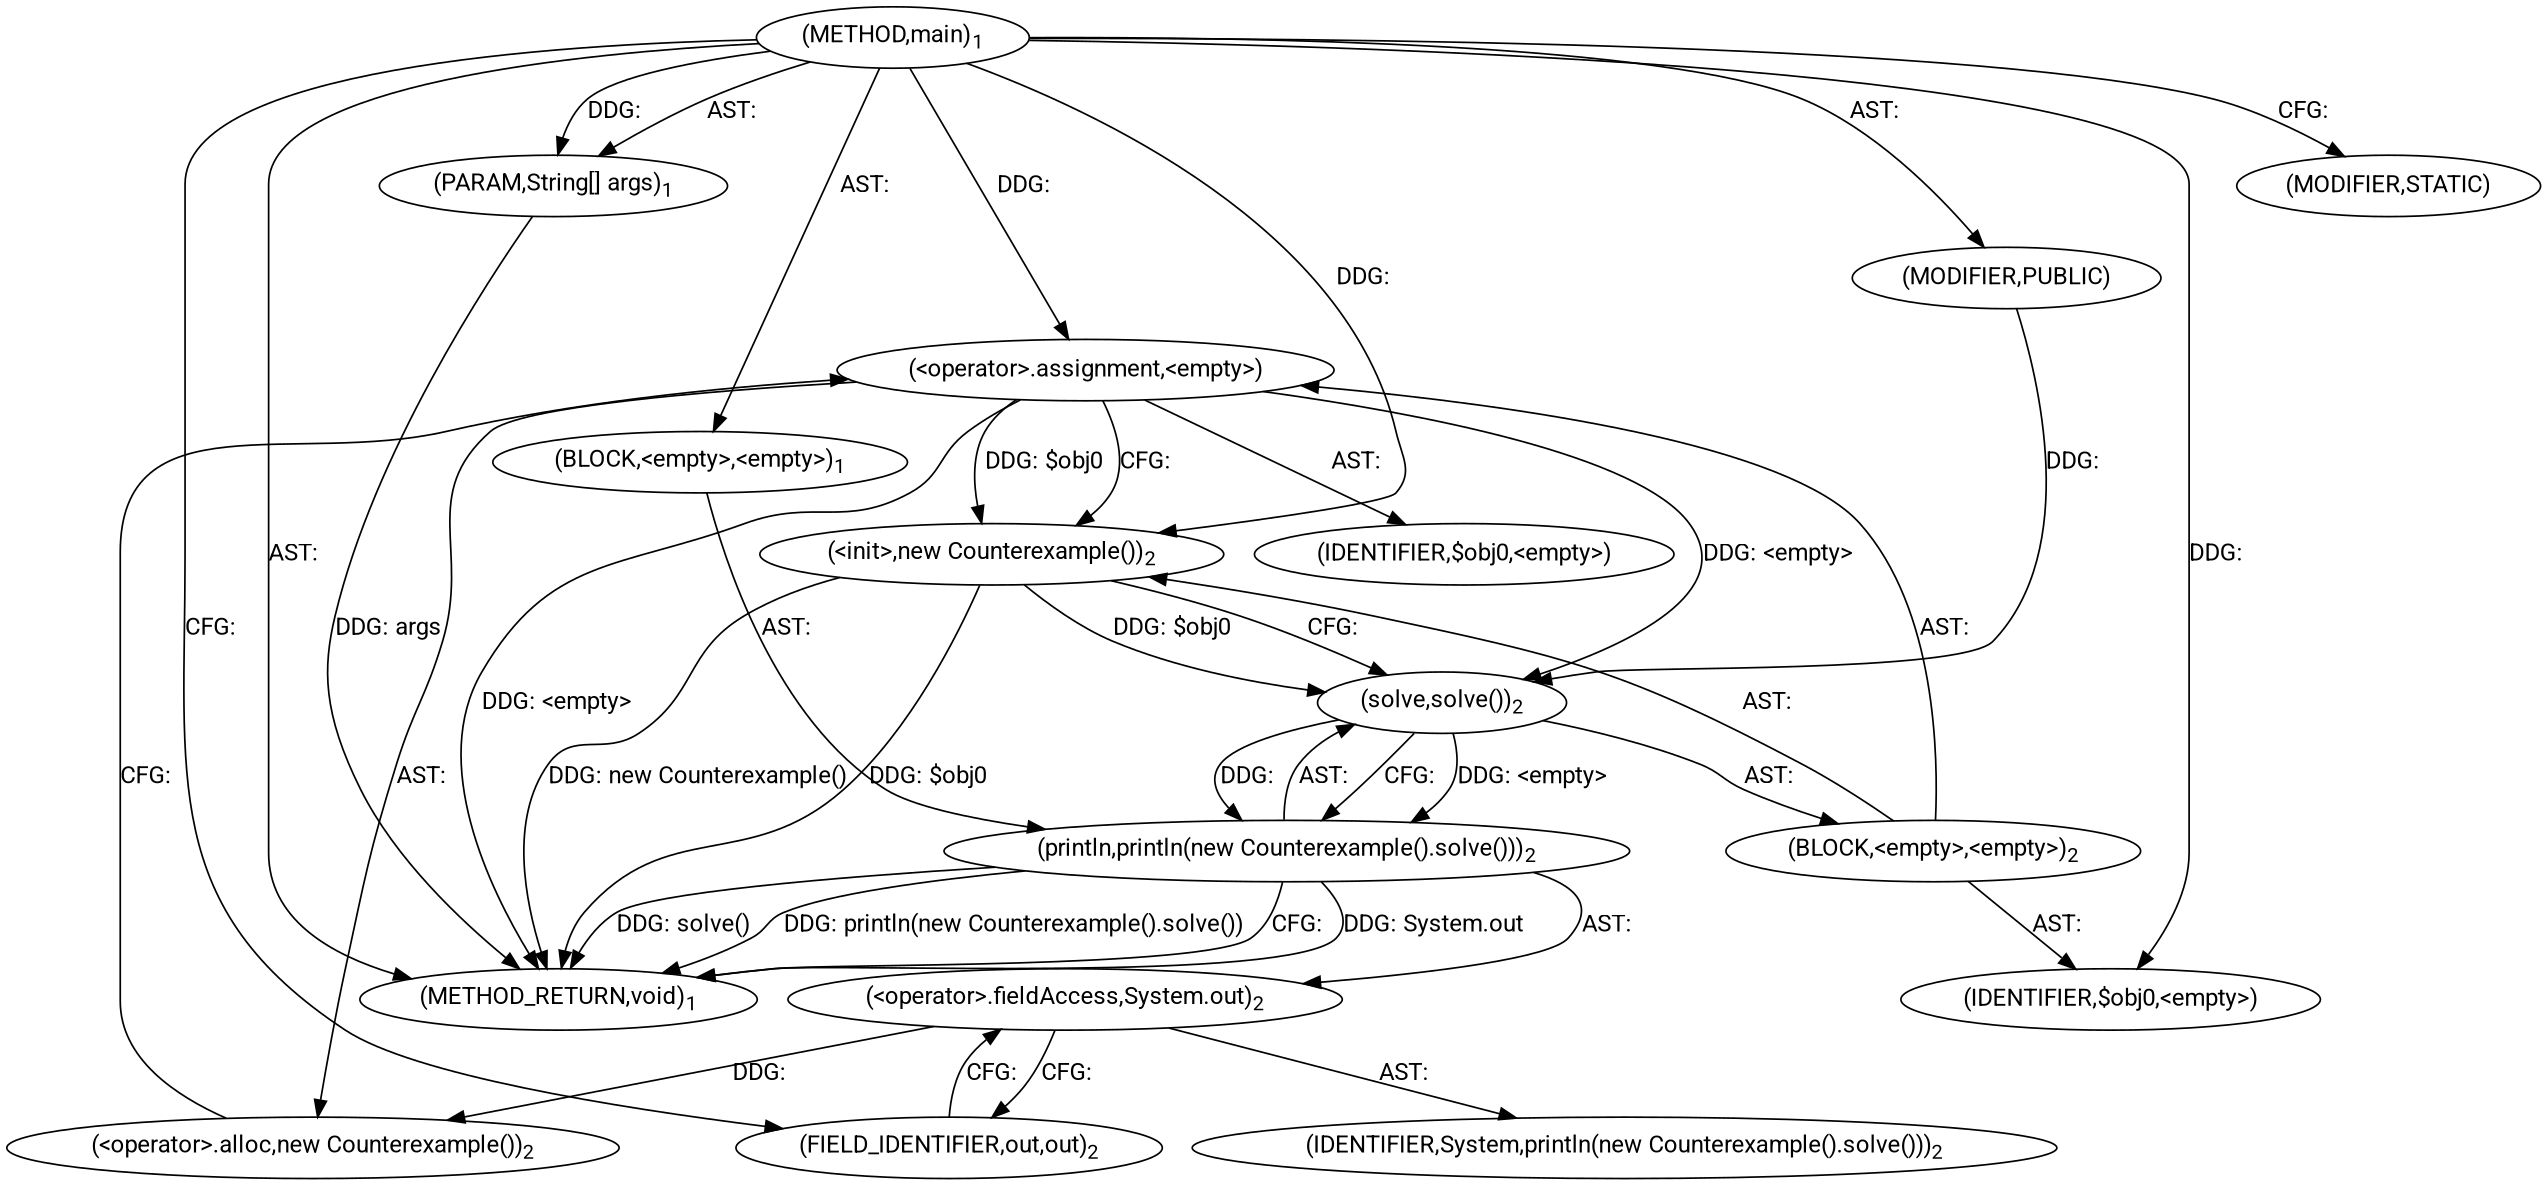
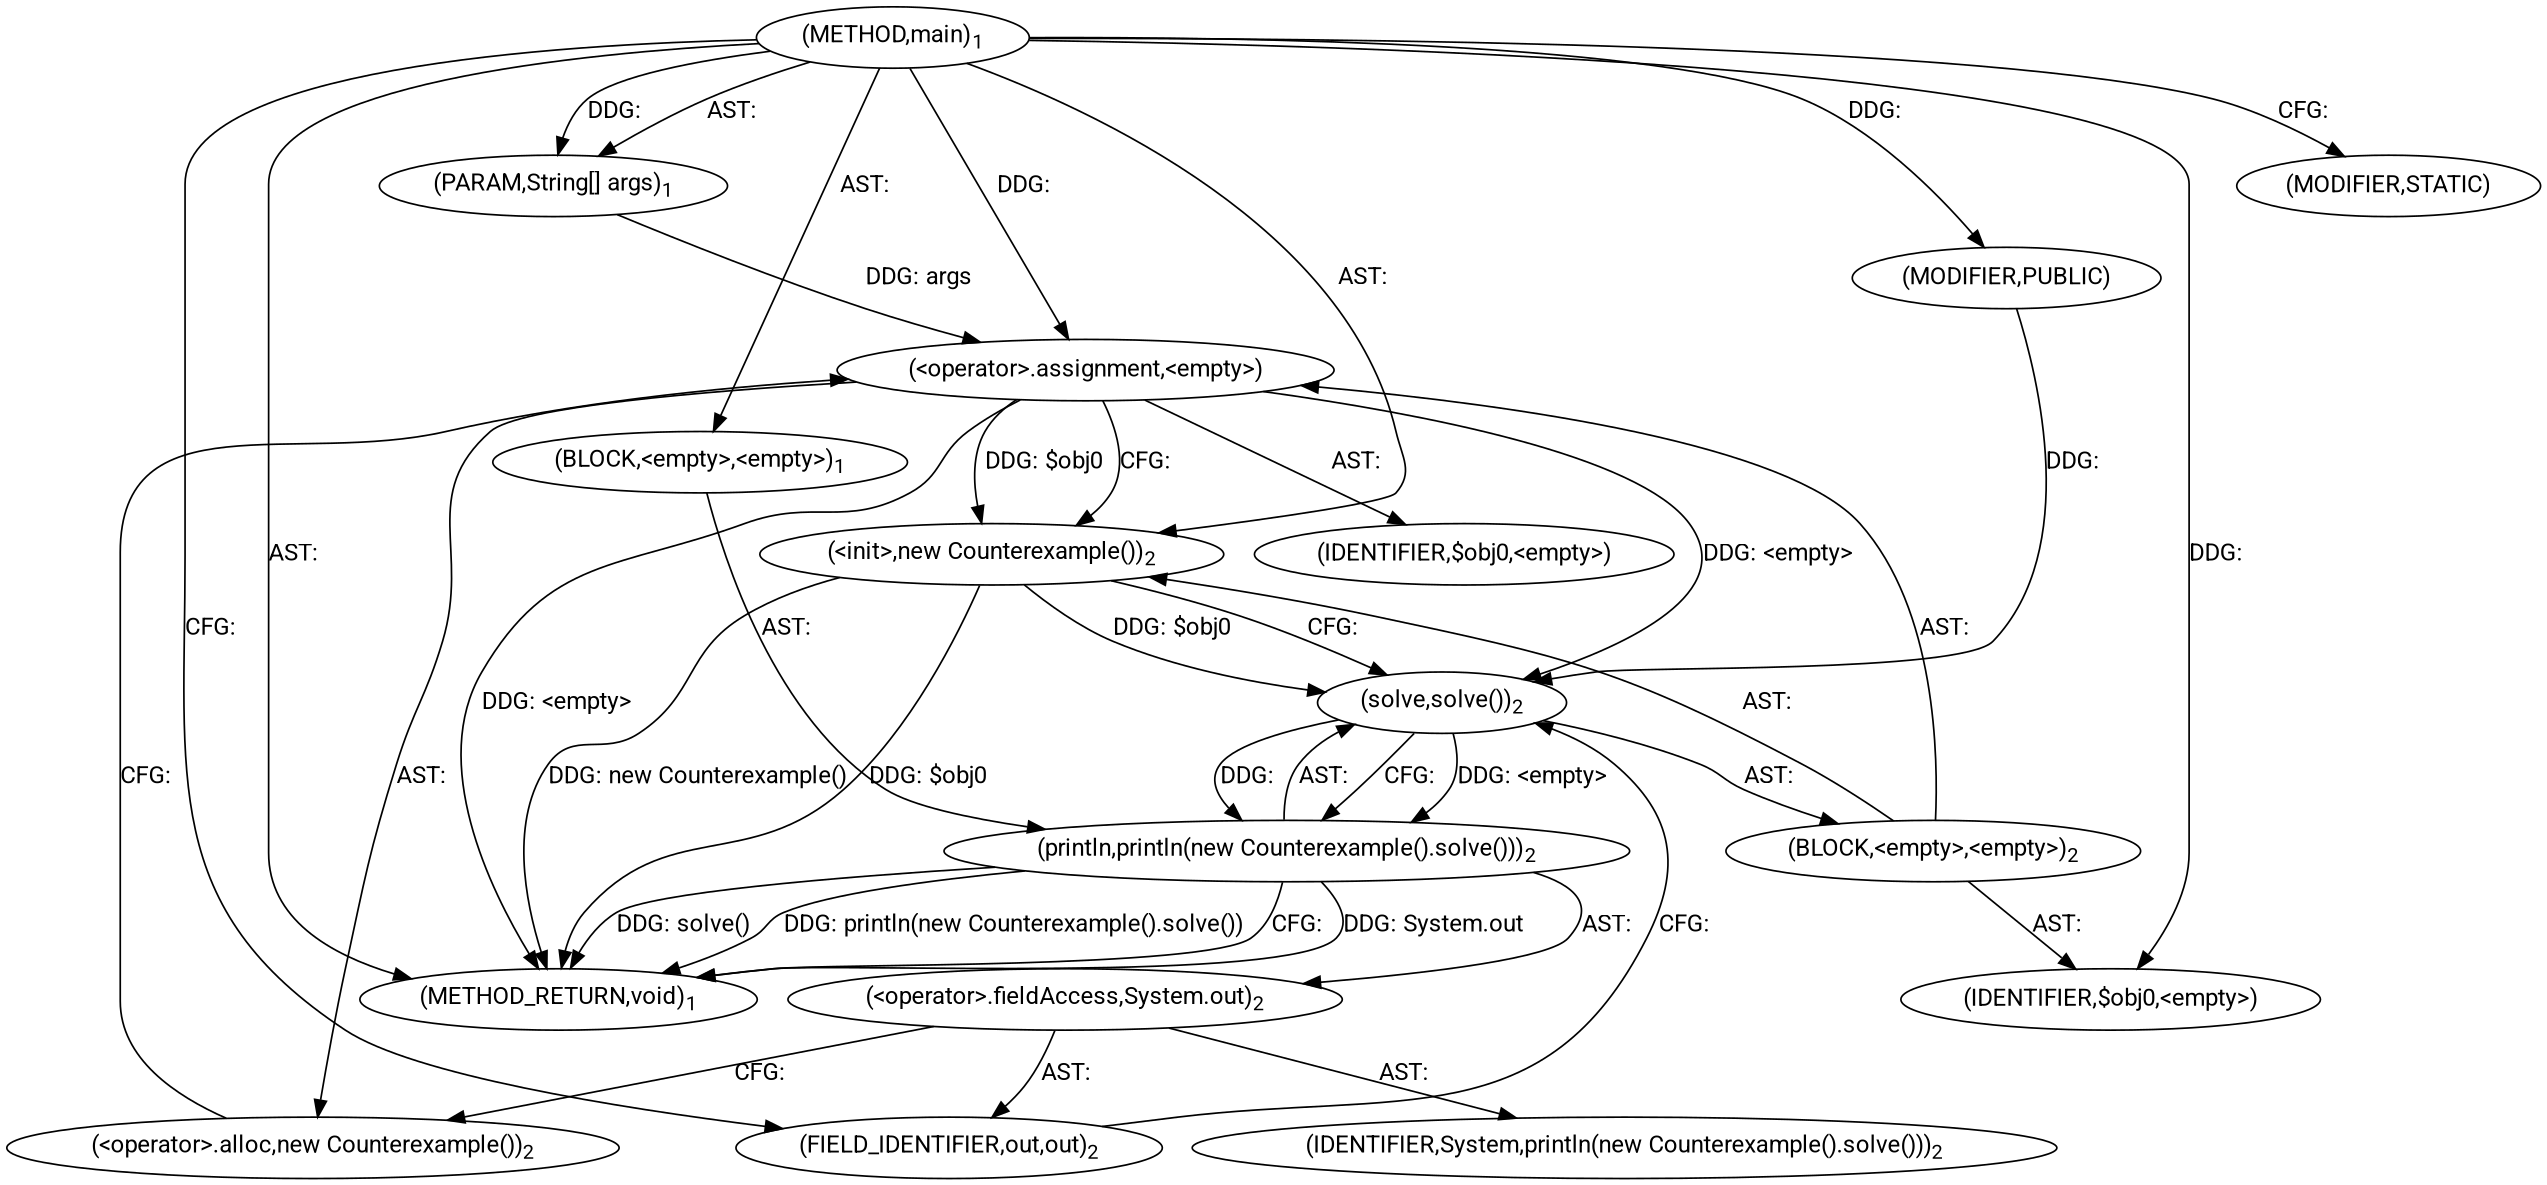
(1879, 112) -> (1879, 112)
(1367, 278) -> (1367, 278)
(341, 595) -> (797, 285)
(763, 1074) -> (763, 1074)
(959, 1074) -> (1533, 1063)
(1070, 1074) -> (1070, 1074)
